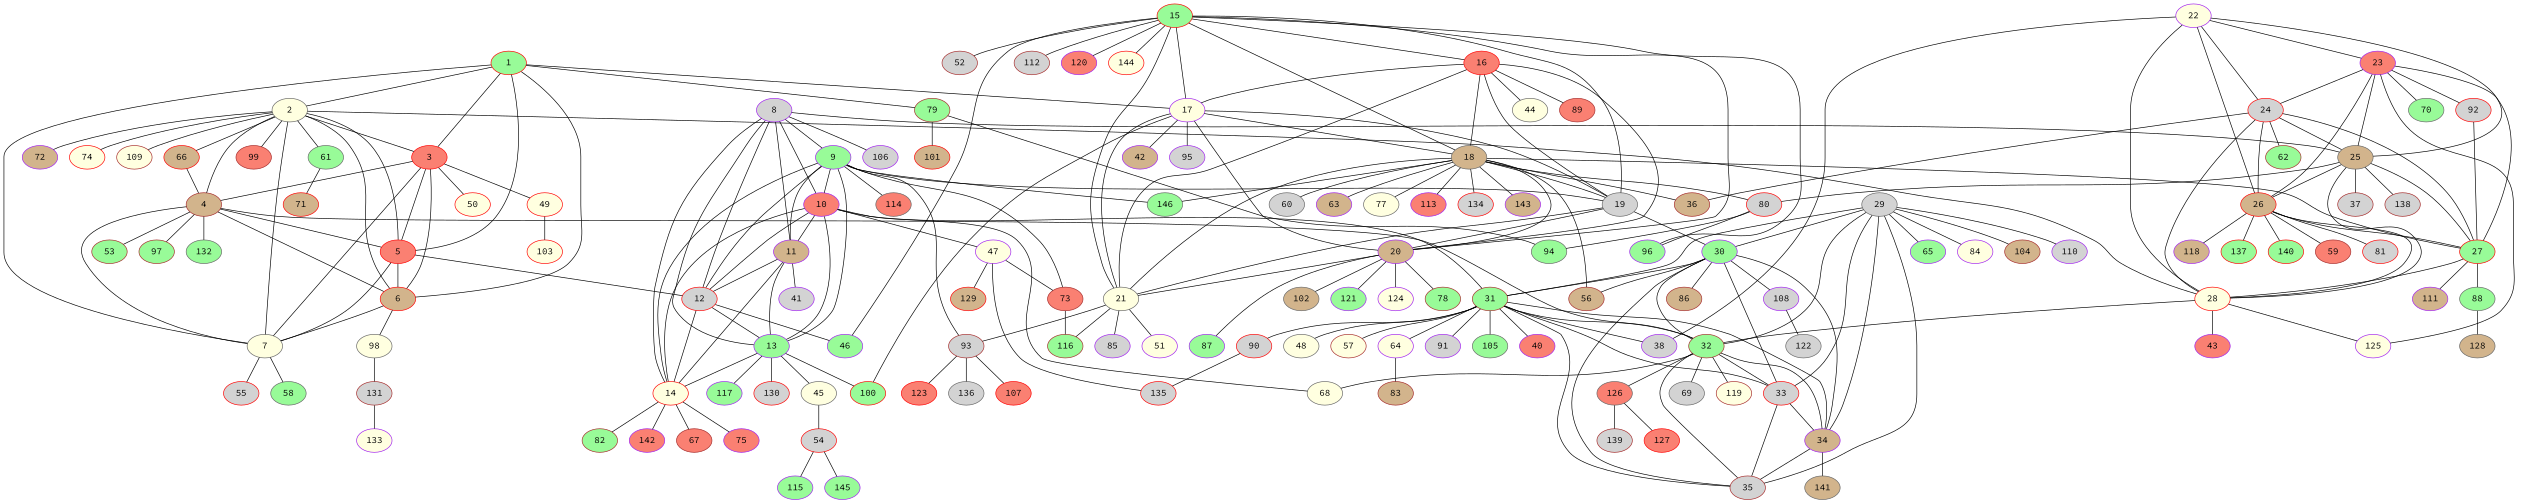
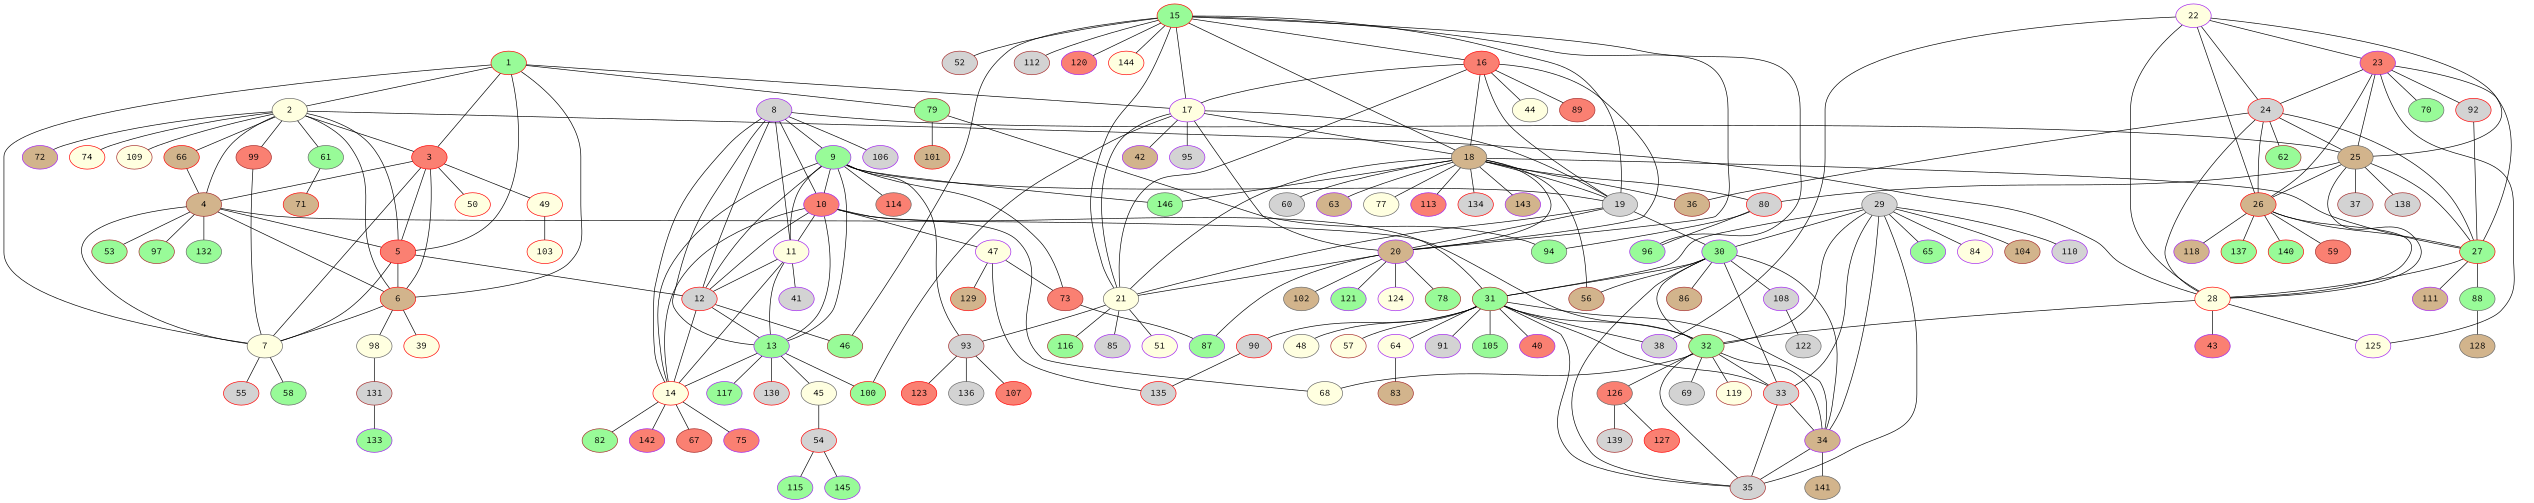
(274, 228) -> (251, 252)
(791, 252) -> (791, 252)
(2380, 252) -> none
(1065, 323) -> (1131, 320)
none -> (422, 346)
(845, 346) -> (845, 346)
(374, 441) -> (374, 441)
